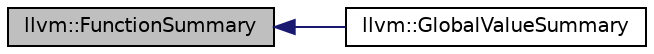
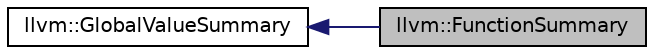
(320, 27) -> (354, 27)
